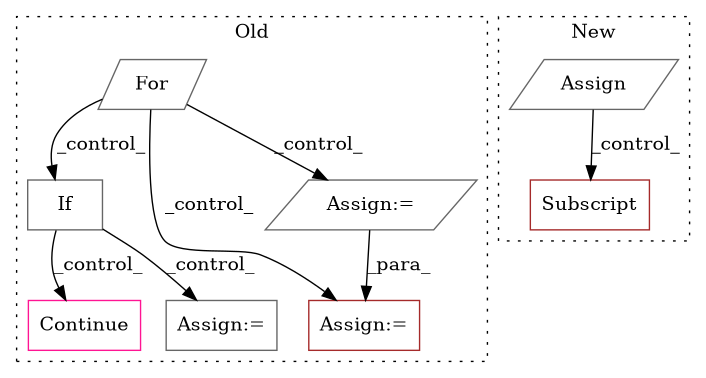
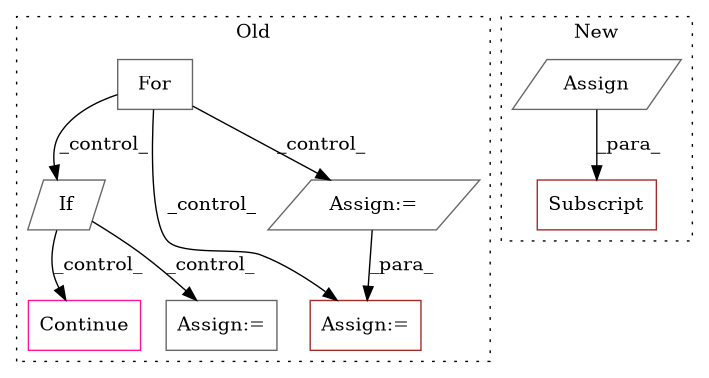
(152, 84) -> (155, 84)
(636, 145) -> (629, 145)
(65, 205) -> (66, 205)
